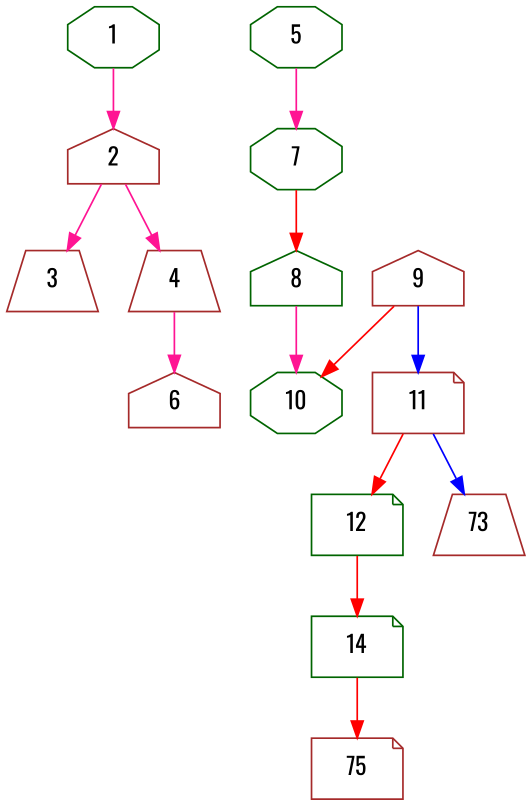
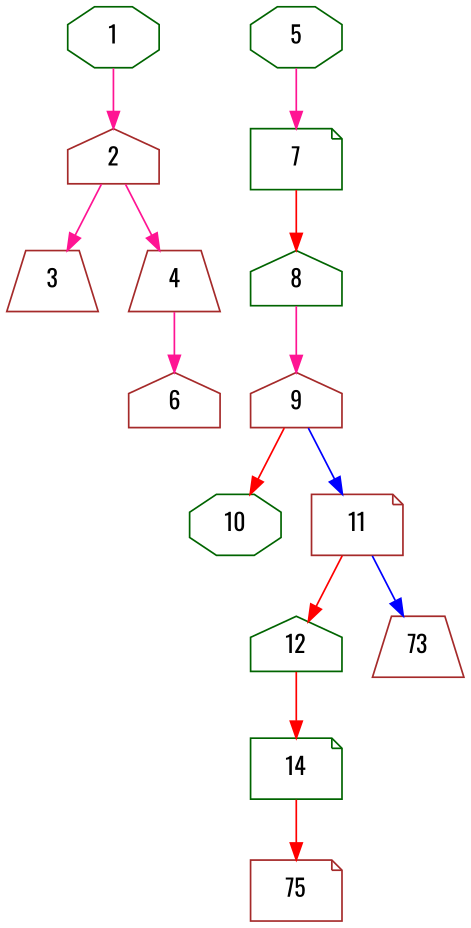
(296, 159) -> (296, 159)
(296, 331) -> (296, 331)
(357, 525) -> (296, 647)
